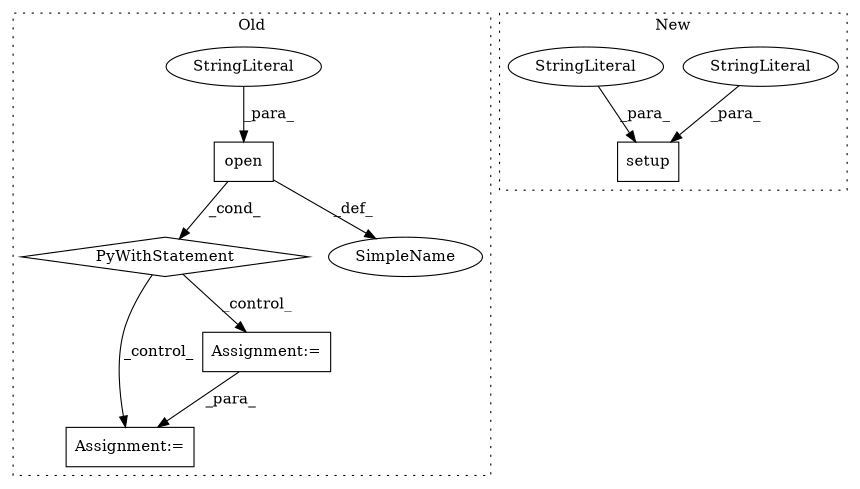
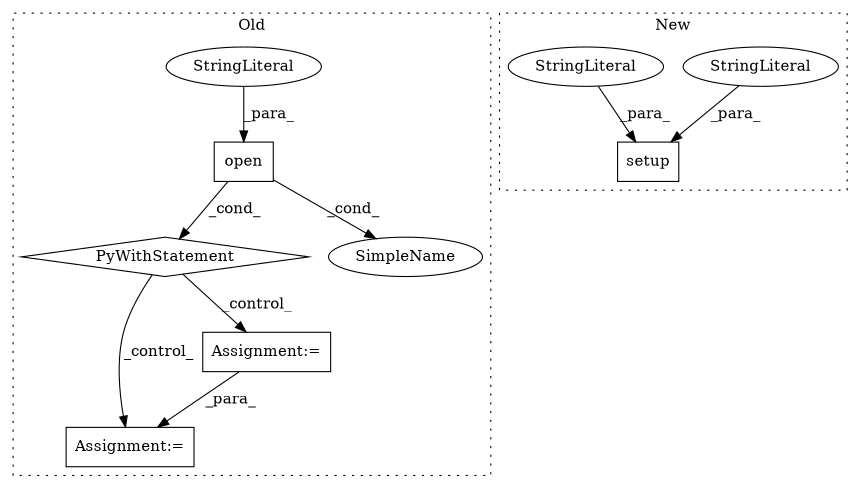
(354, 209) -> (354, 209)
